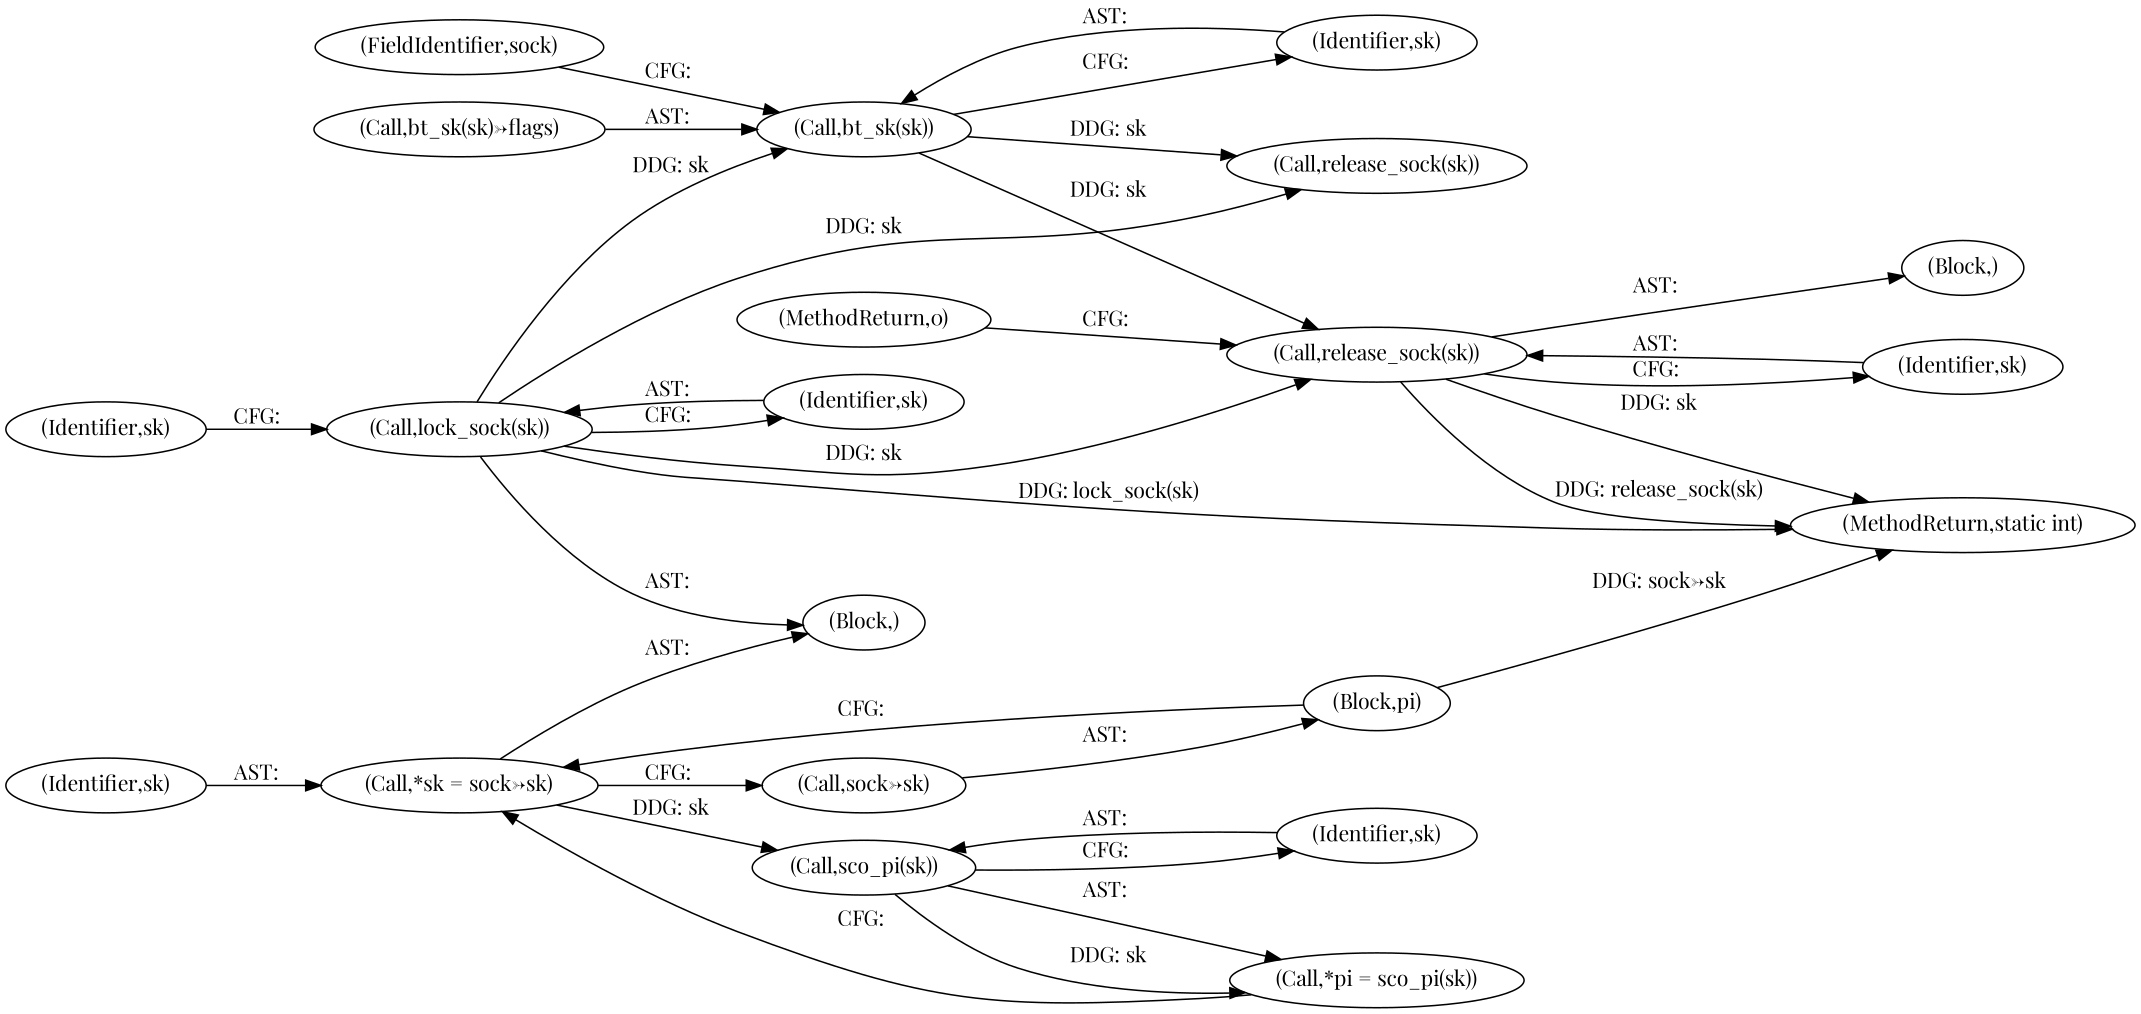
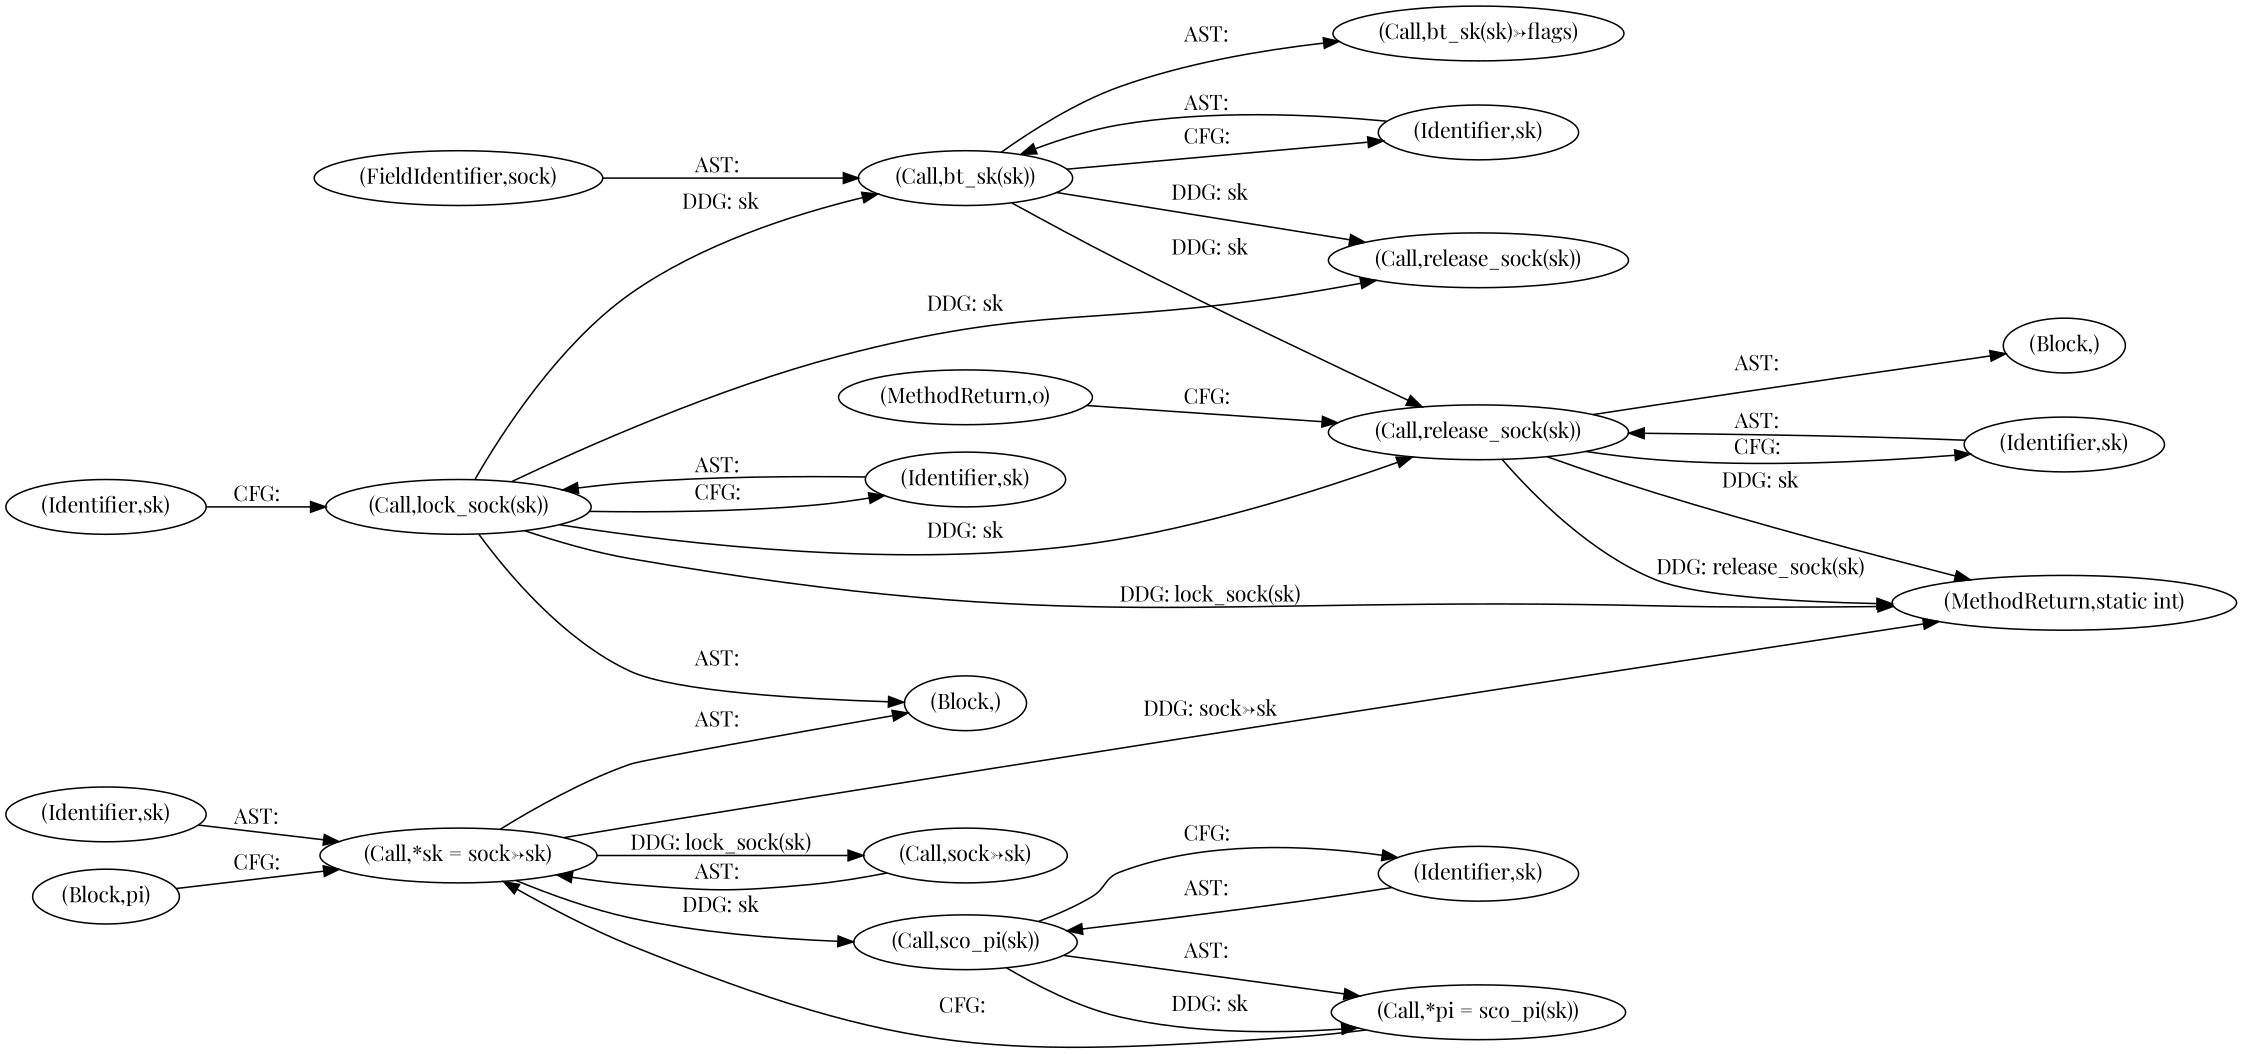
(671, 72) -> (721, 167)
(673, 129) -> (1155, 76)
(1659, 625) -> (1243, 729)
(1134, 758) -> (730, 890)
(671, 774) -> (721, 844)
